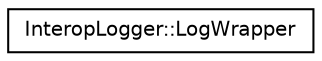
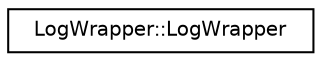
(161, 31) -> (161, 31)
